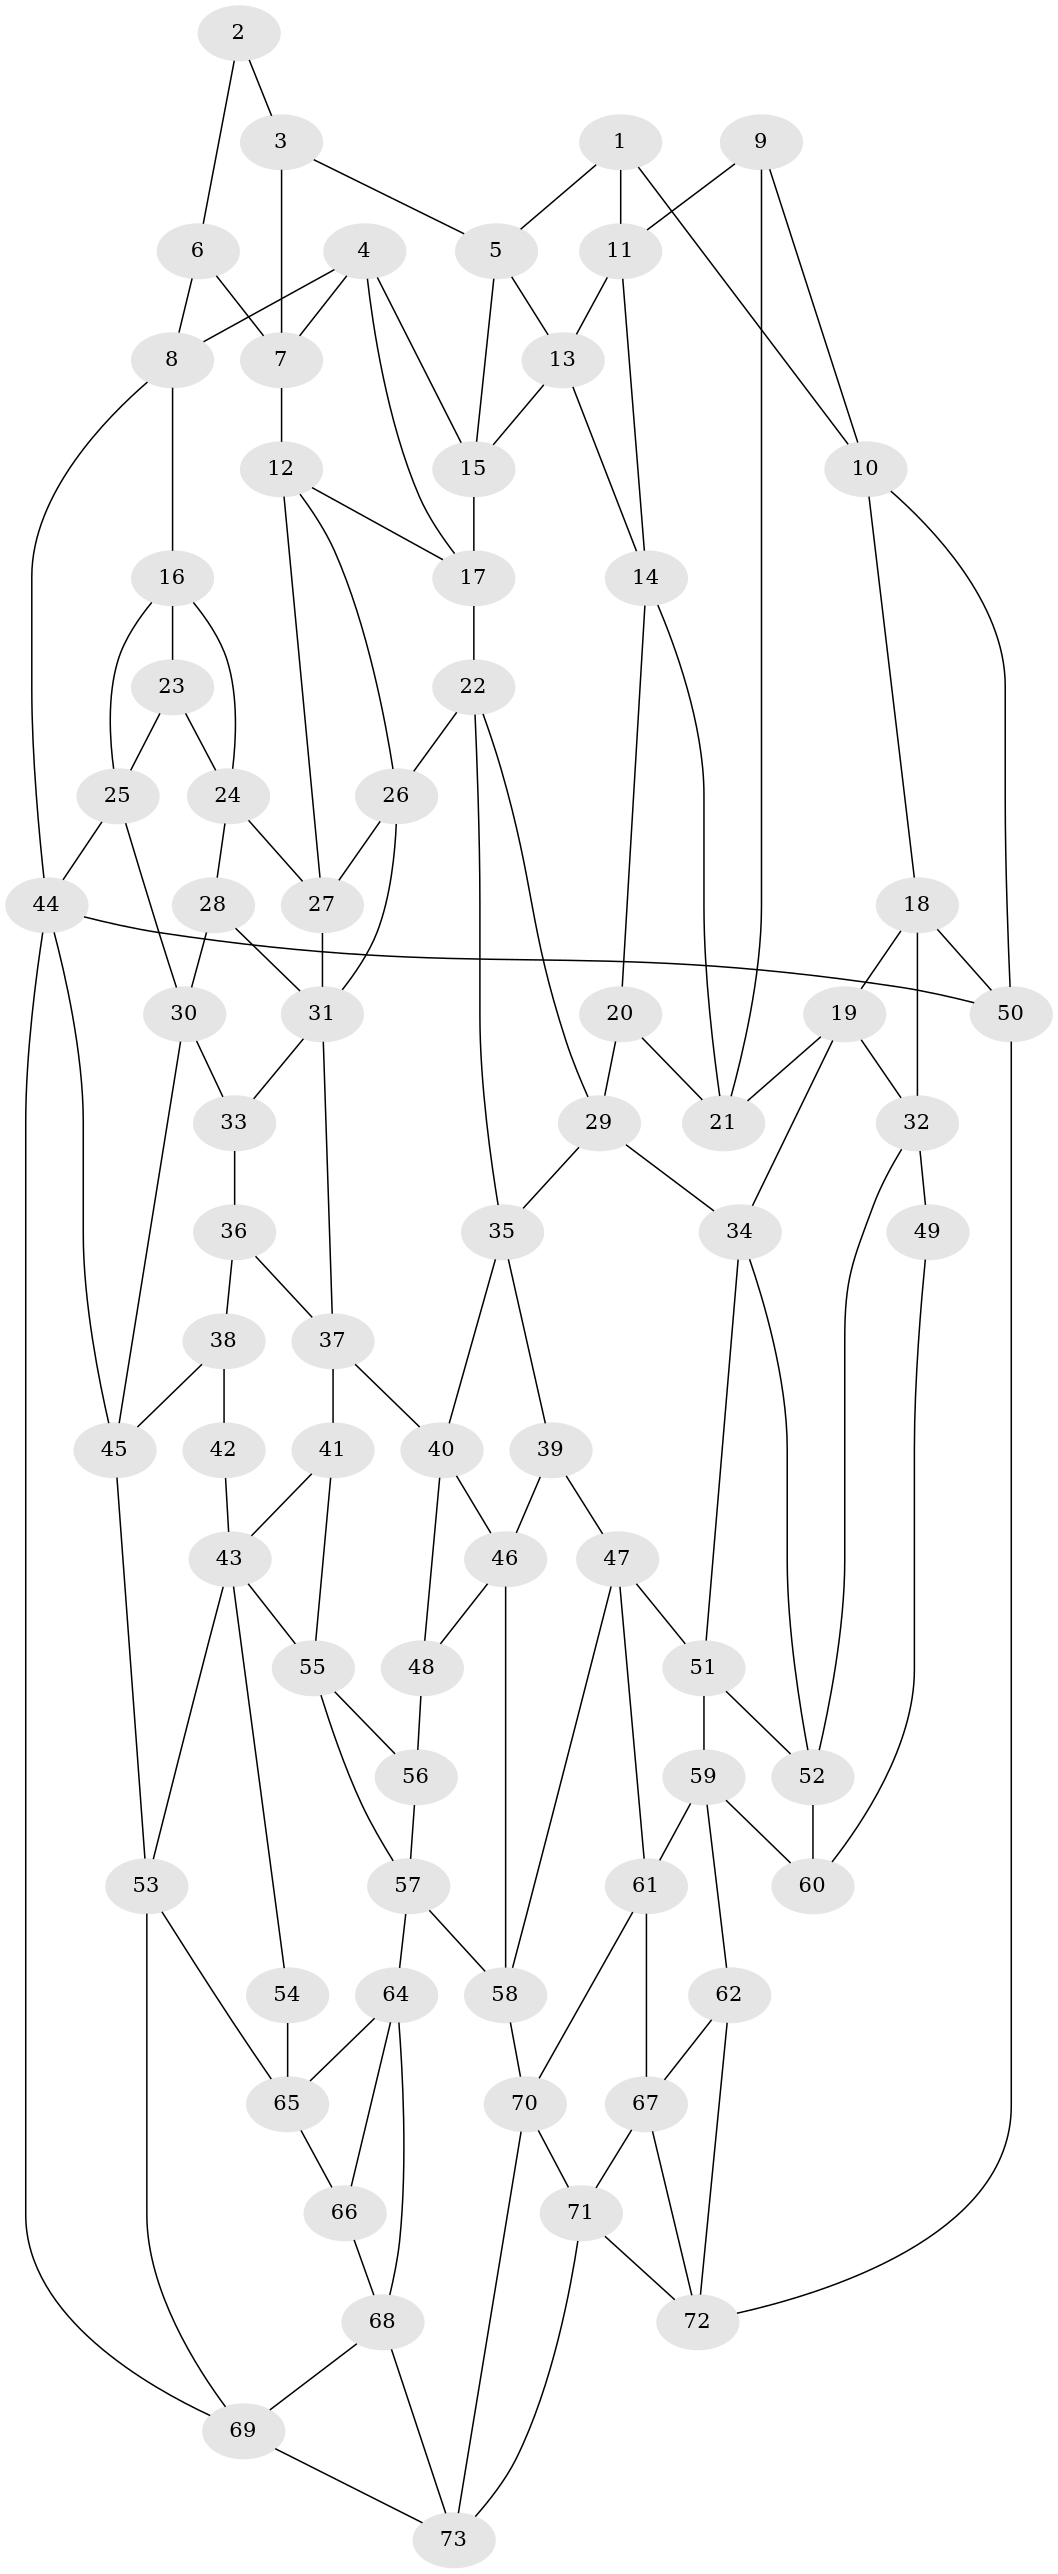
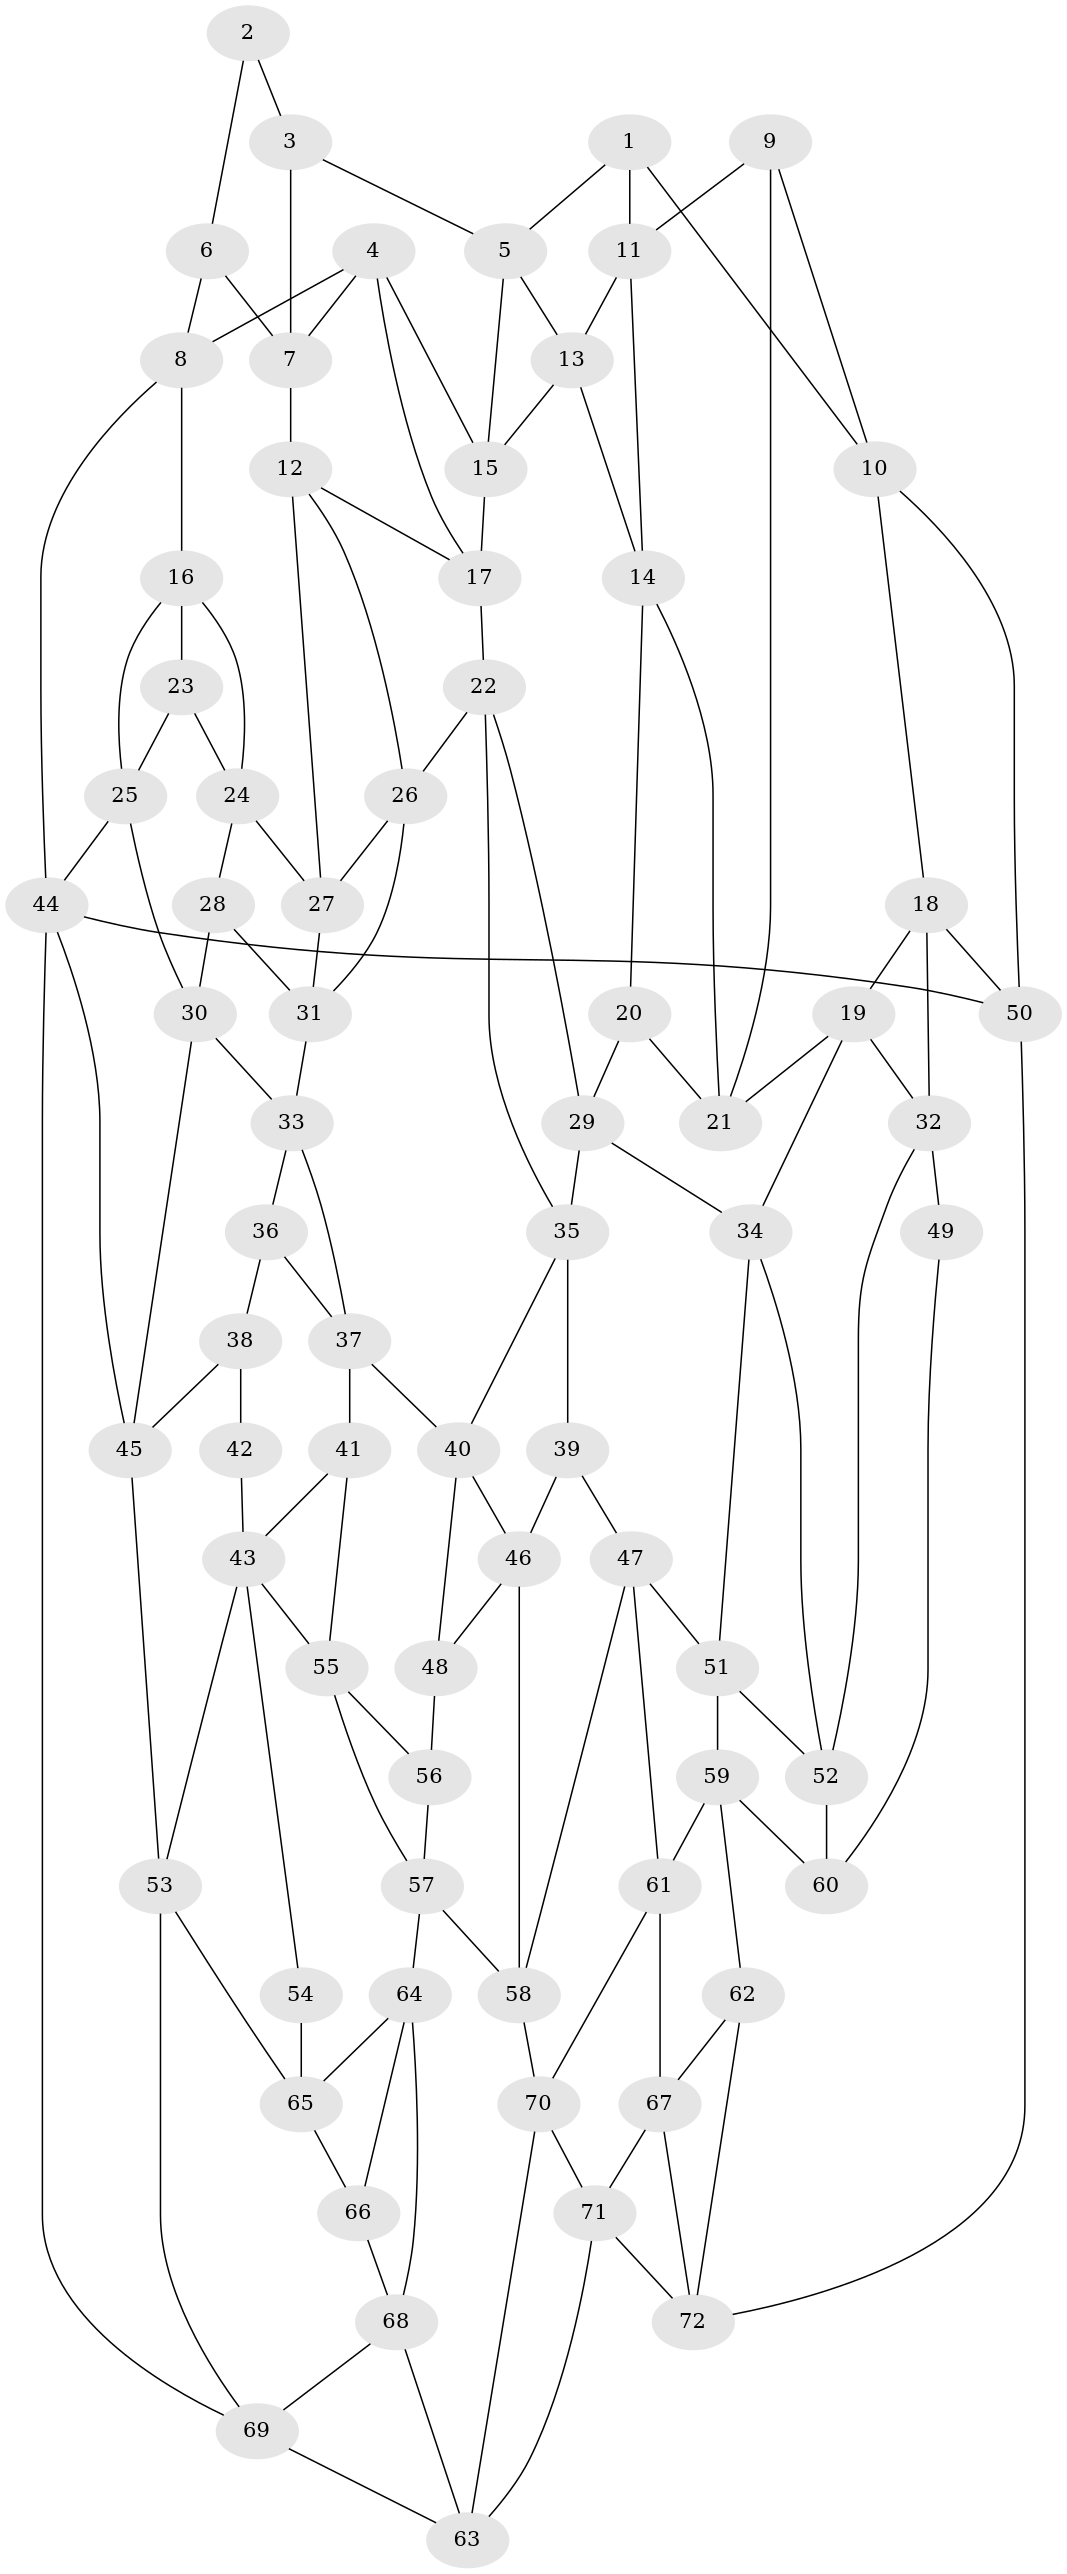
(328, 1178) -> (328, 1231)
(454, 2540) -> (468, 2540)
